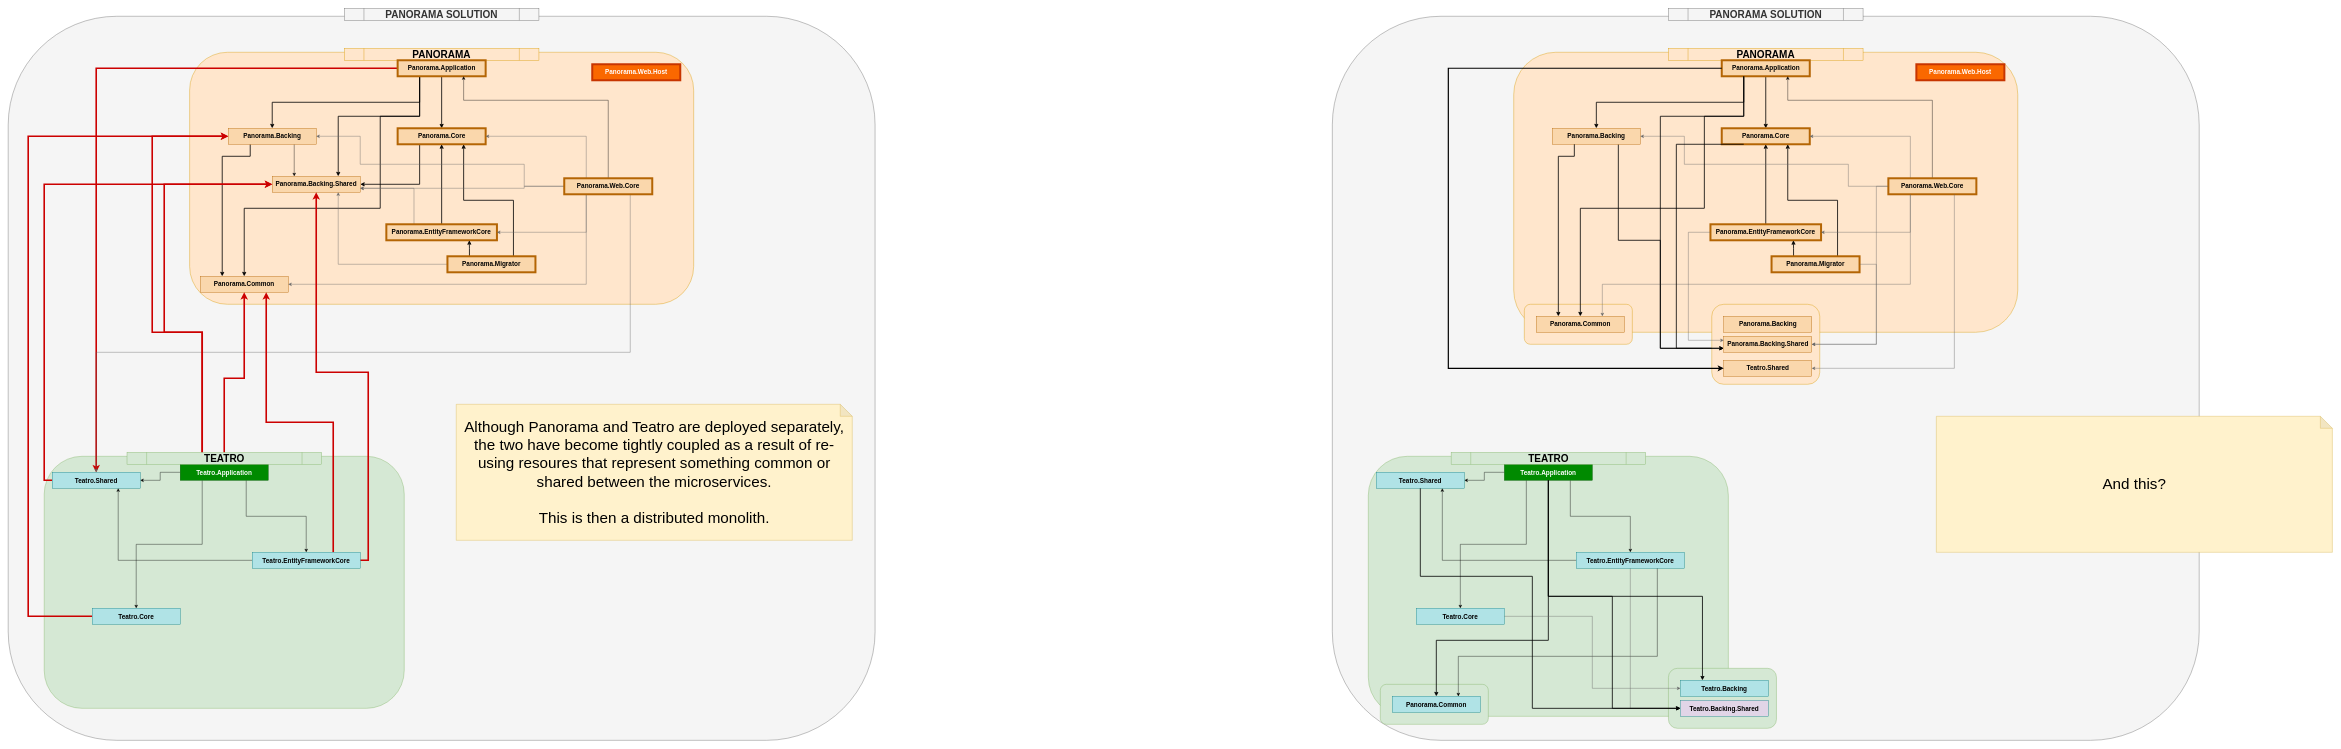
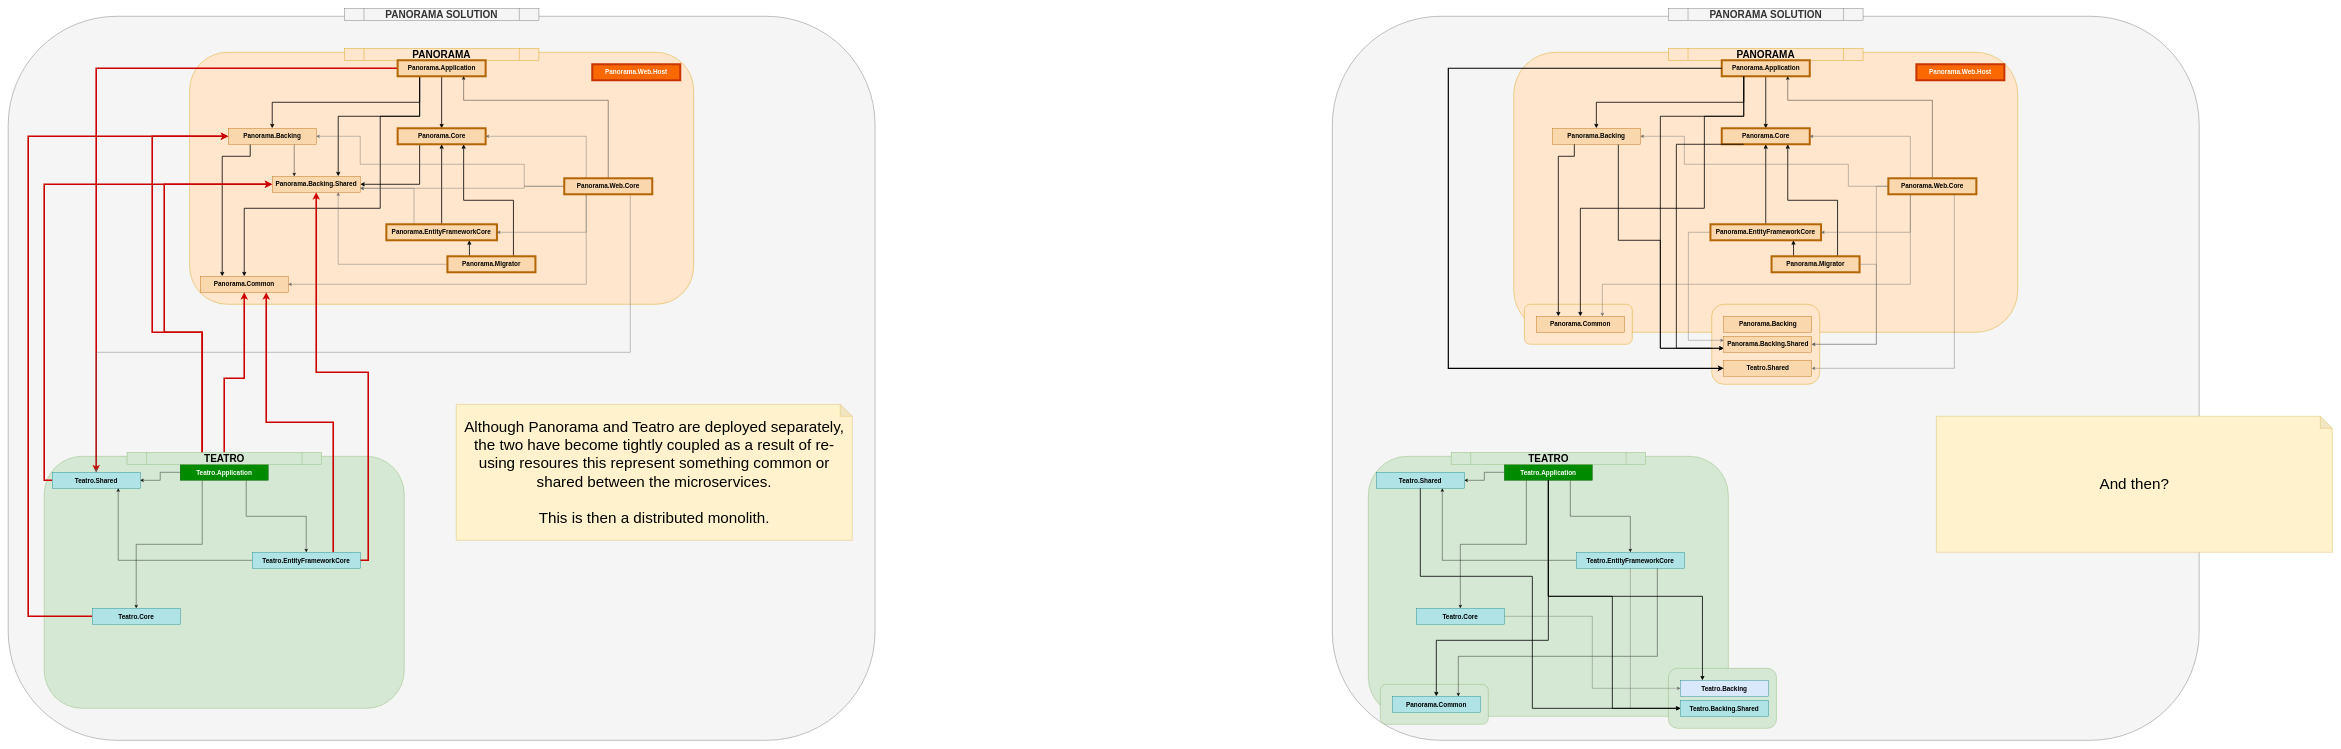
(654, 472) -> (654, 472)
(2134, 484) -> (2134, 484)
(1724, 688) -> (1724, 688)
(1724, 708) -> (1724, 708)
